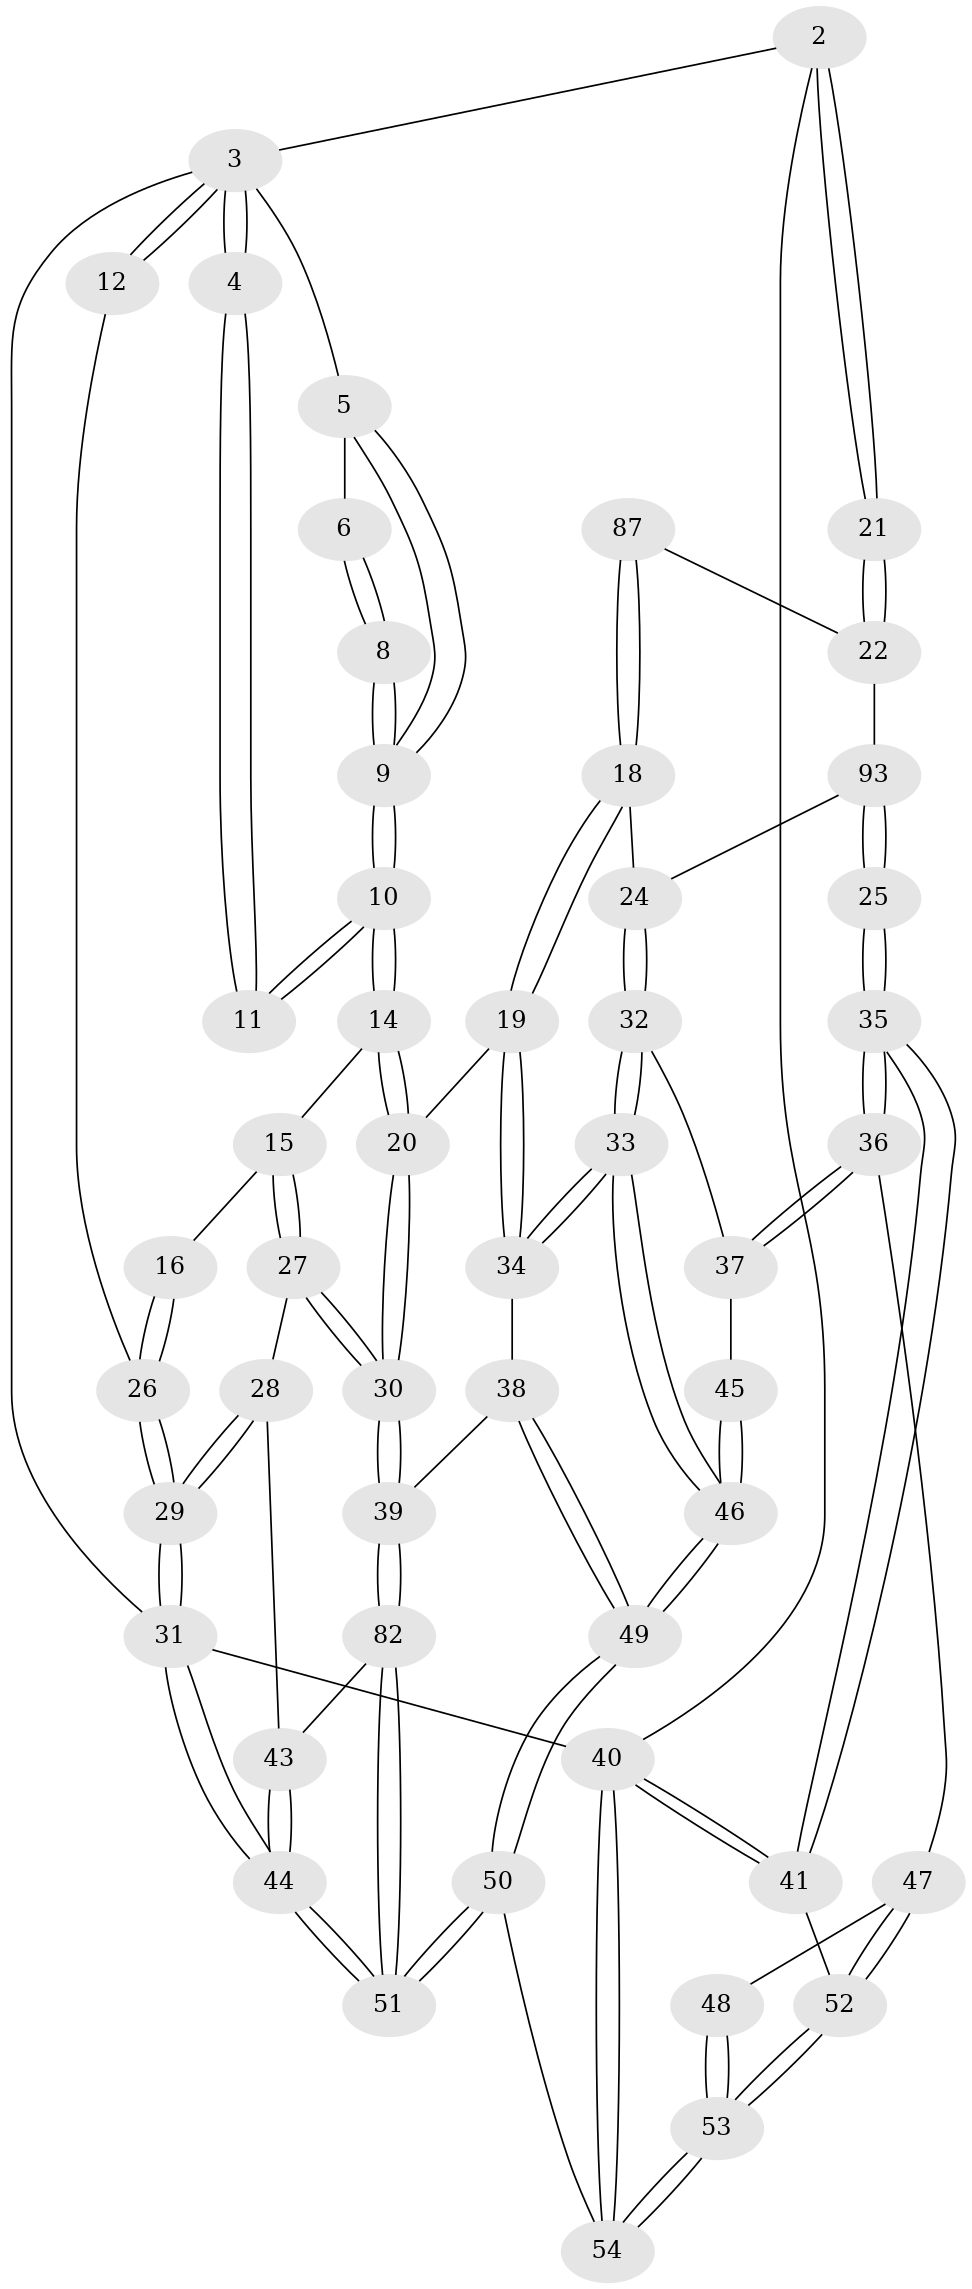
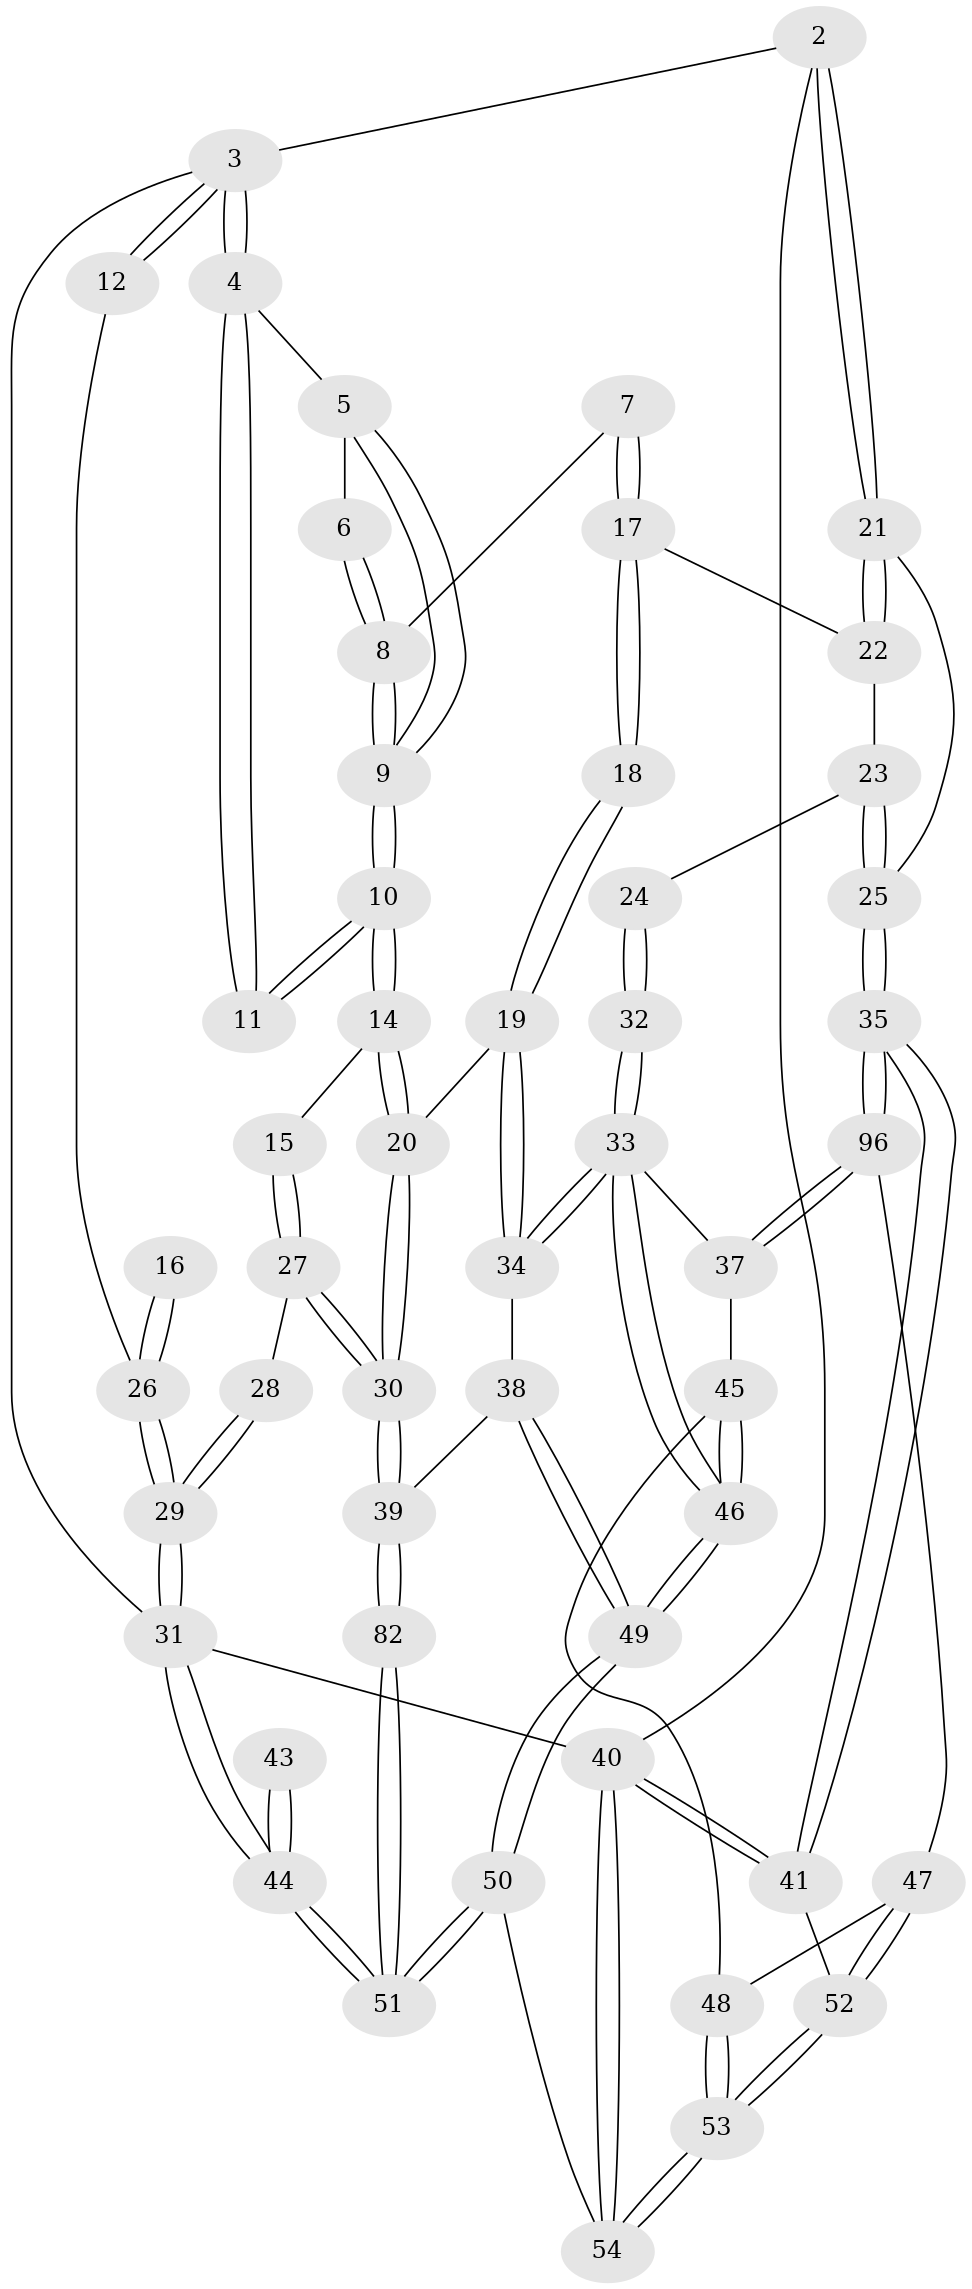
(308, 278) -> (290, 345)
none -> (628, 407)
(628, 530) -> (628, 530)
none -> (954, 714)
(874, 776) -> (874, 776)
(632, 837) -> none
(694, 1142) -> (676, 1206)
(874, 1145) -> (874, 1145)
(225, 1206) -> none
(273, 1575) -> none
(334, 1698) -> none
none -> (616, 1698)
